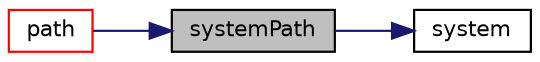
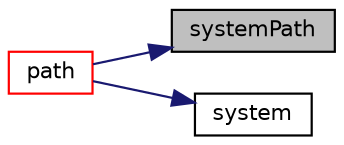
(363, 31) -> (133, 90)
